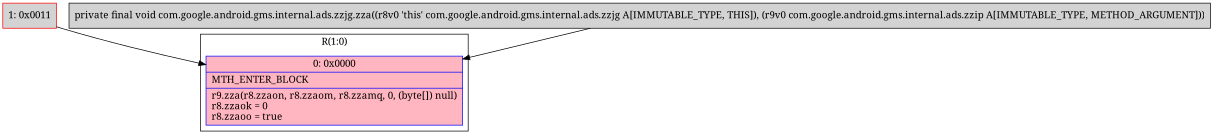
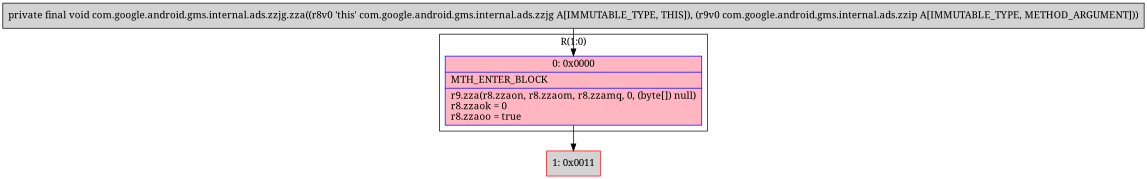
(127, 46) -> (573, 135)
